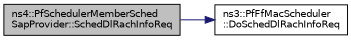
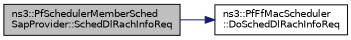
(92, 20) -> (92, 20)
